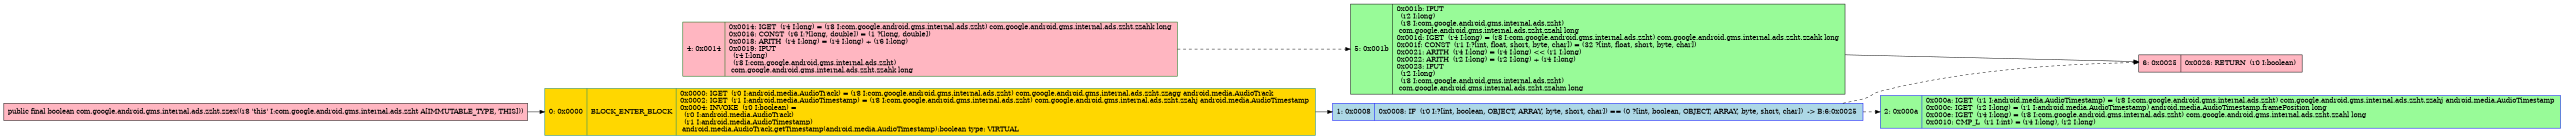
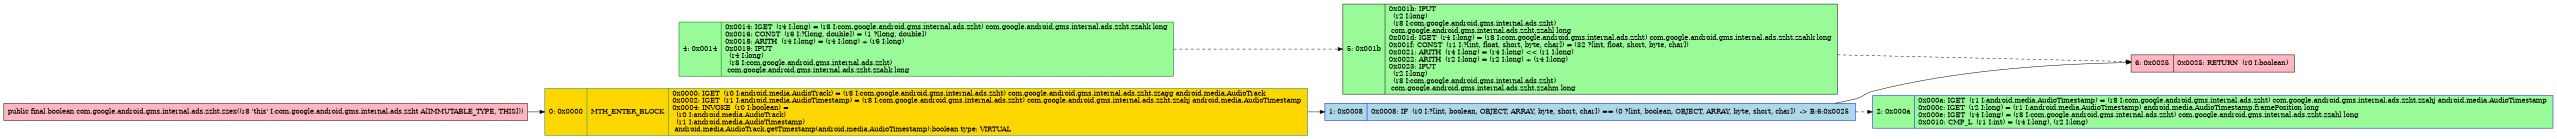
(930, 49) -> (926, 49)
(1989, 58) -> (1982, 58)
(2242, 63) -> (2234, 63)
(1987, 72) -> (1979, 72)
(632, 112) -> (628, 112)
